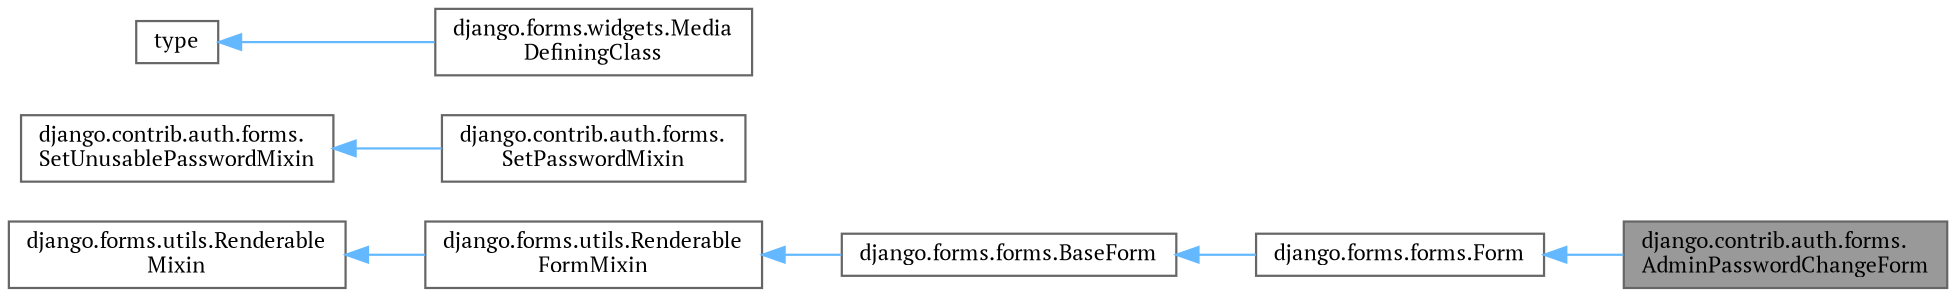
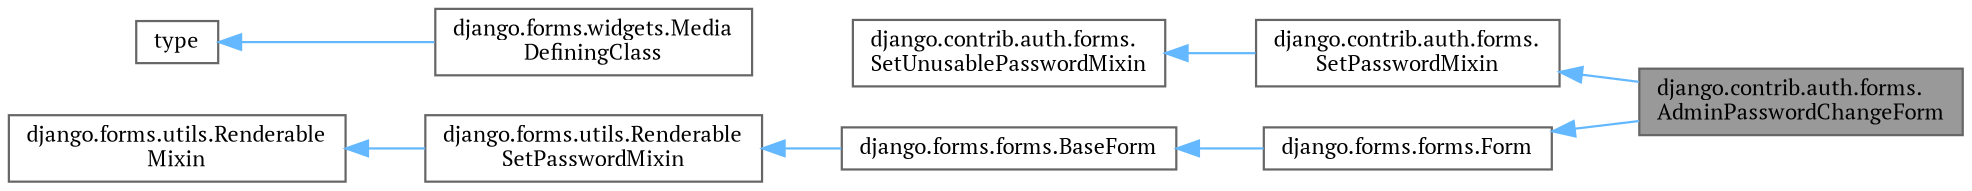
none -> (1610, 78)
(594, 255) -> (594, 148)
